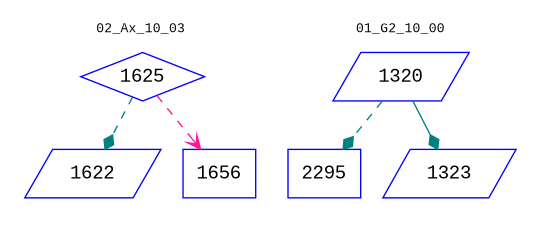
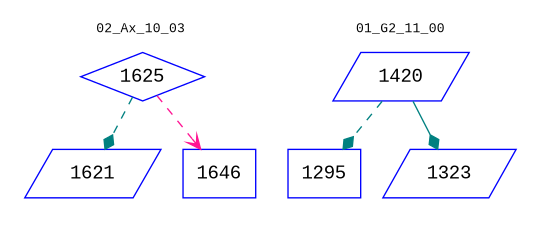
(401, 29) -> (401, 29)
(401, 77) -> (401, 77)
(93, 174) -> (93, 174)
(219, 174) -> (219, 174)
(324, 174) -> (324, 174)
